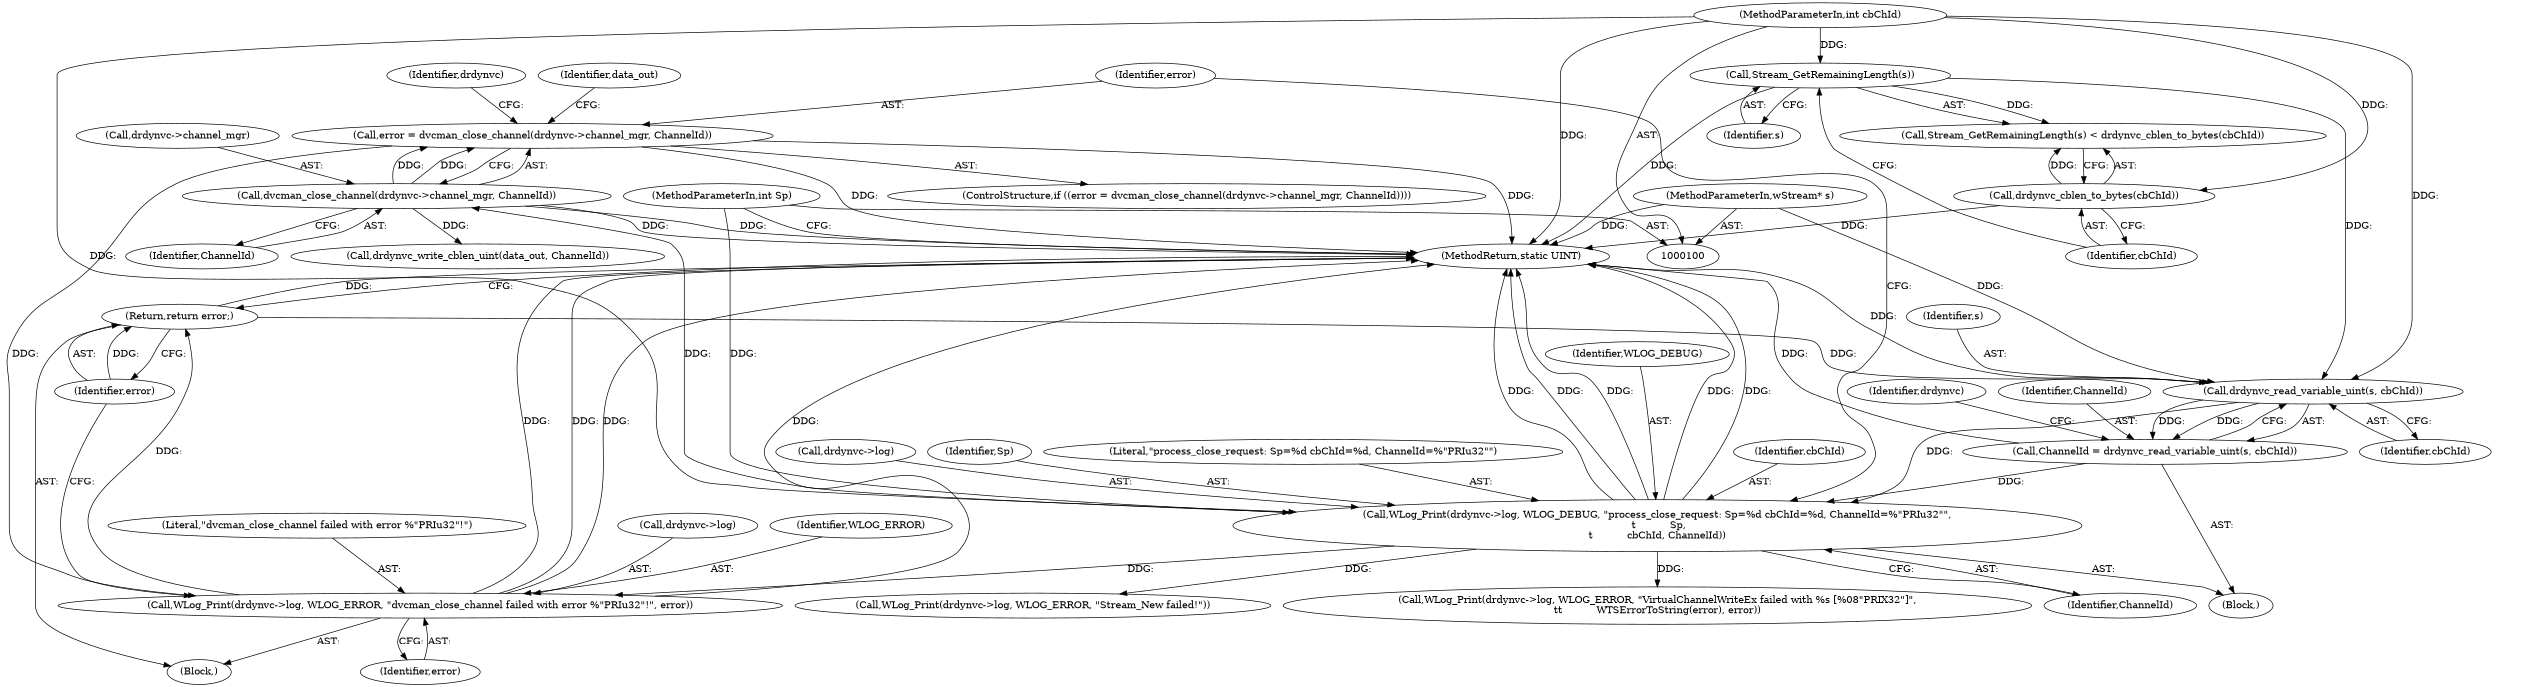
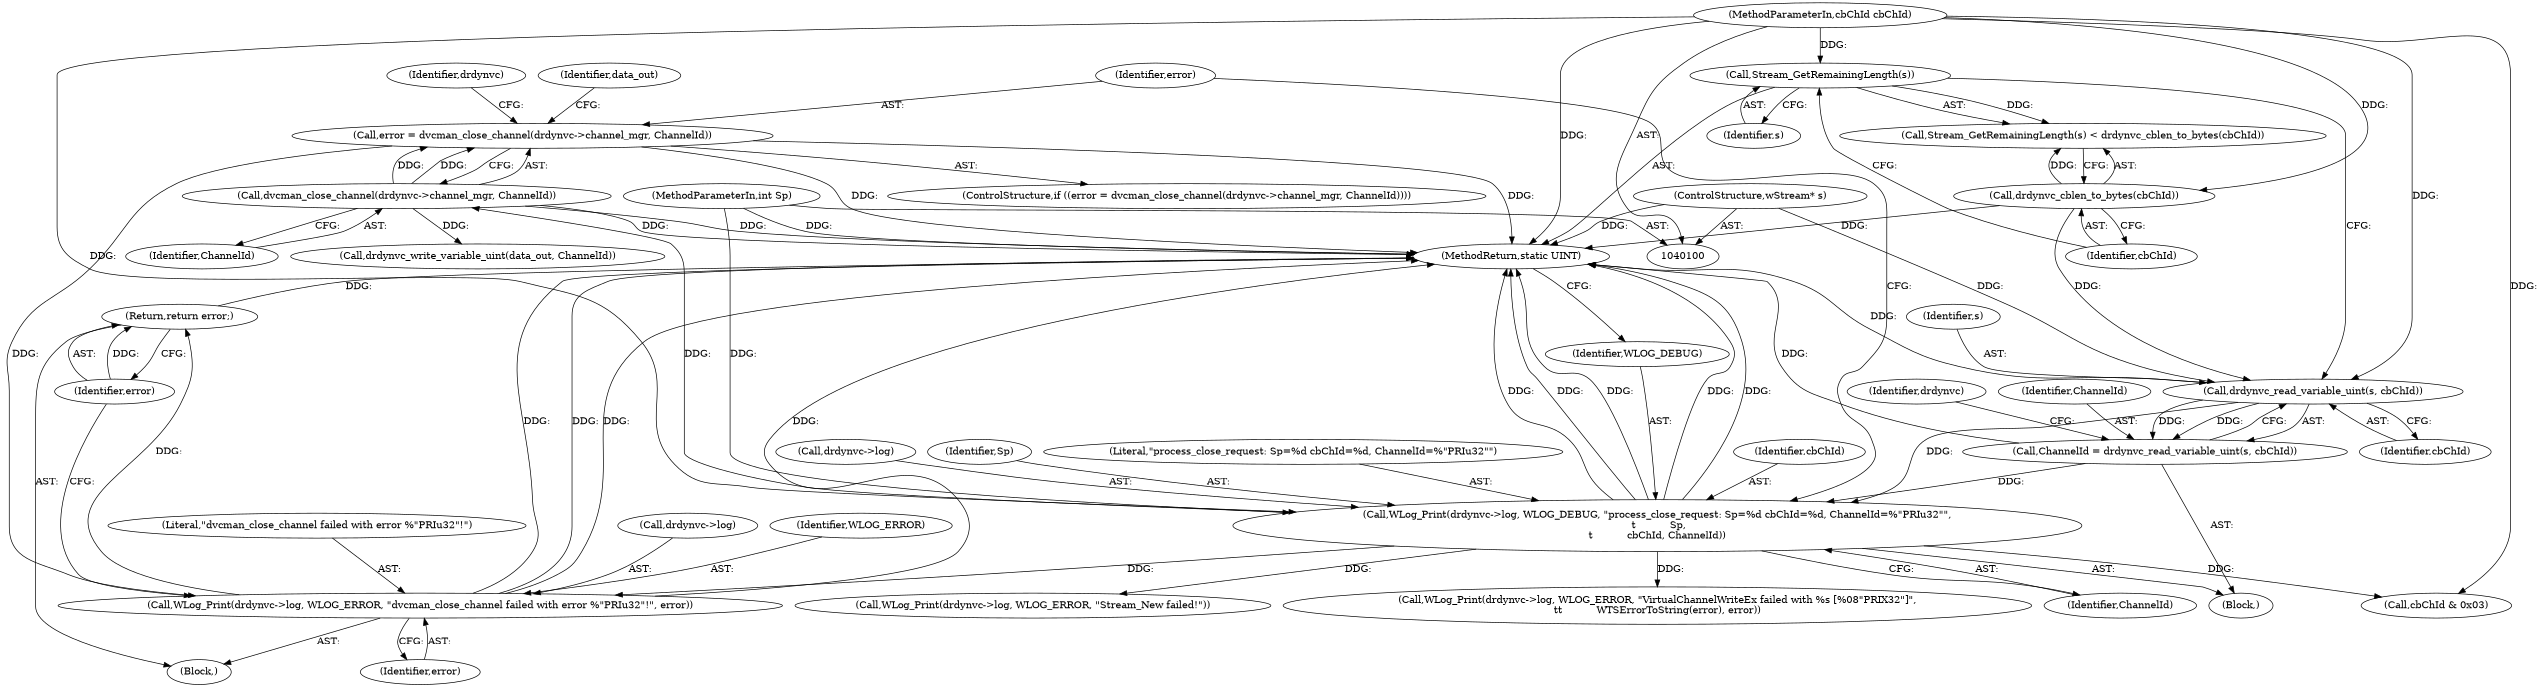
(1820, 15) -> (1820, 15)
(178, 136) -> none
(1665, 166) -> (1665, 166)
(1750, 196) -> (1750, 196)
(821, 226) -> (821, 226)
(2360, 226) -> (2360, 226)
(478, 256) -> (478, 256)
(1683, 256) -> (1683, 256)
(564, 277) -> (1578, 300)
(1238, 324) -> (2113, 323)
none -> (2436, 606)
